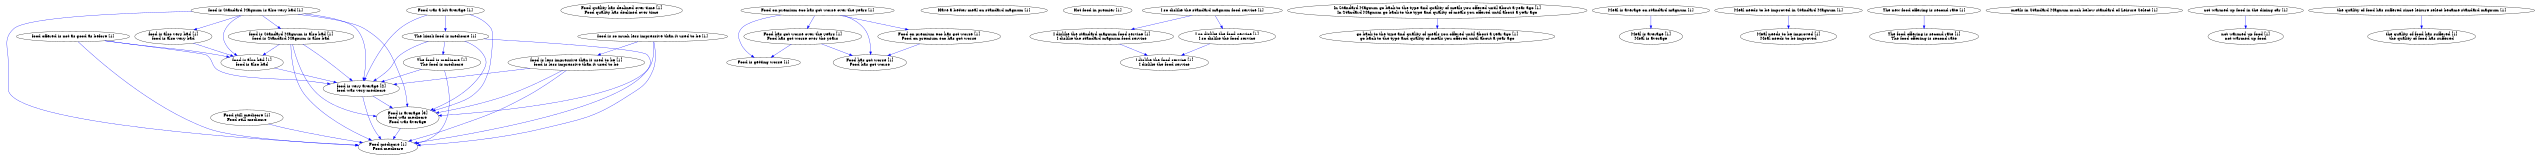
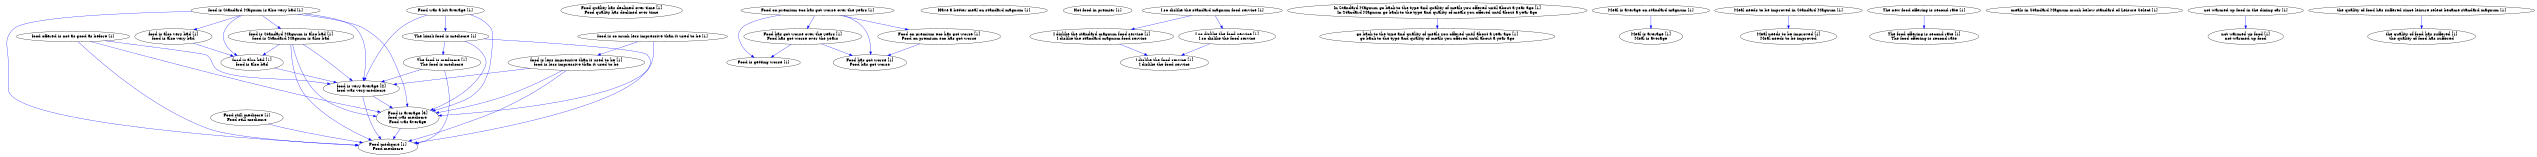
(166, 48) -> (233, 79)
(399, 56) -> none
(559, 125) -> none
